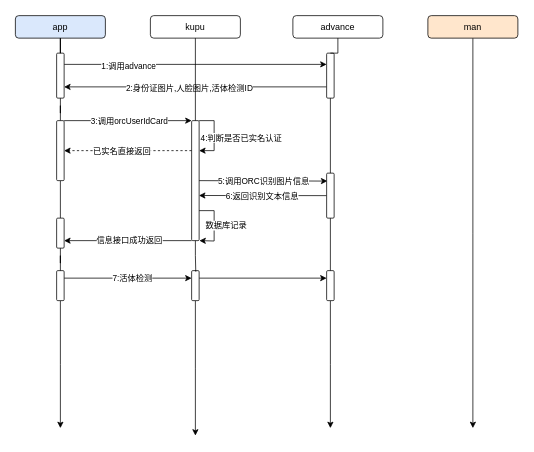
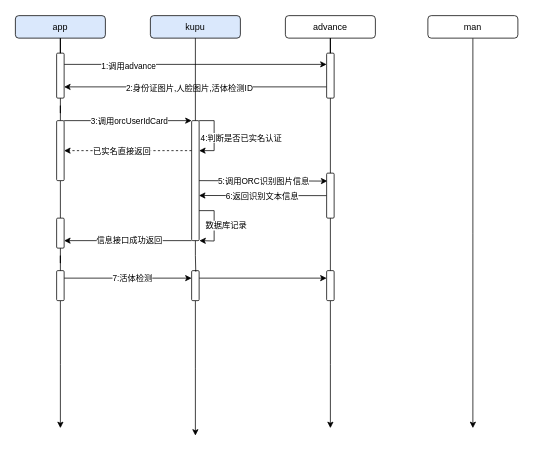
(195, 27) -> (195, 27)
(338, 27) -> (330, 27)
(473, 27) -> (473, 27)
